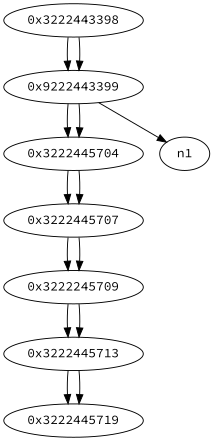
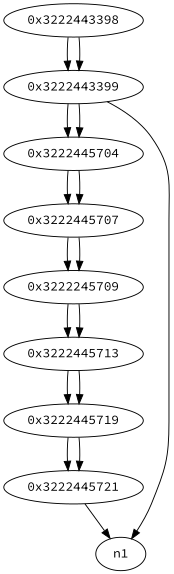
(74, 87) -> (74, 87)
none -> (74, 487)
